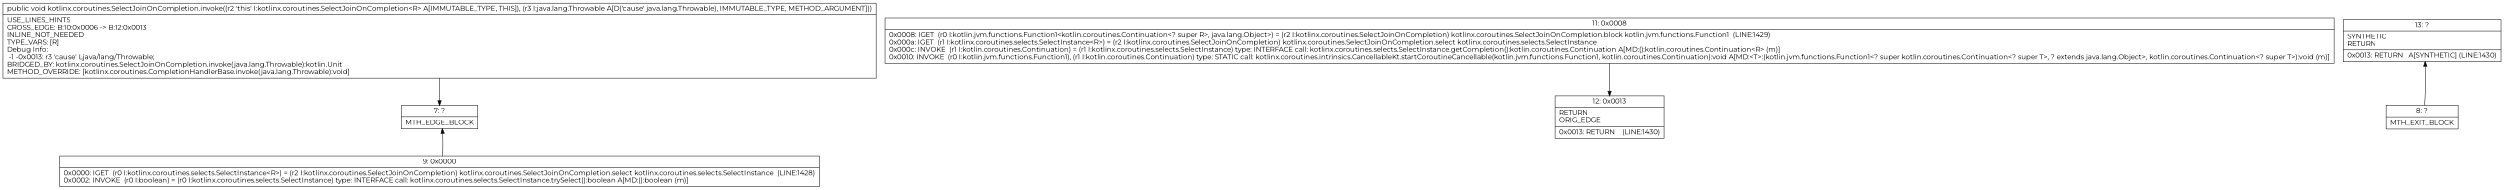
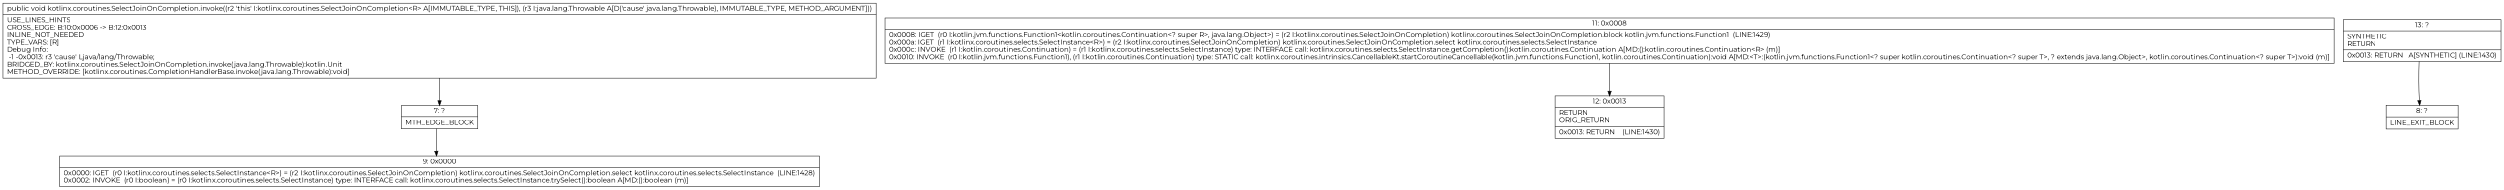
(2425, 86) -> (2419, 81)
(1580, 120) -> (1584, 120)
(2422, 123) -> (2422, 123)
(443, 145) -> (436, 140)
